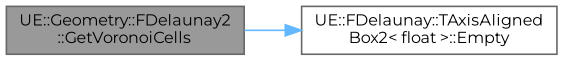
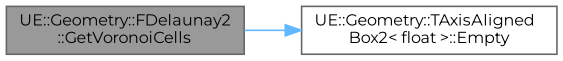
(429, 30) -> (429, 30)
